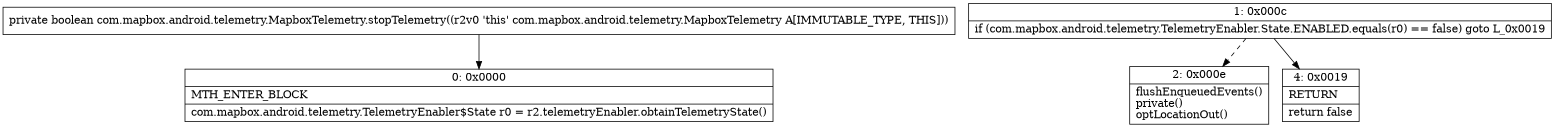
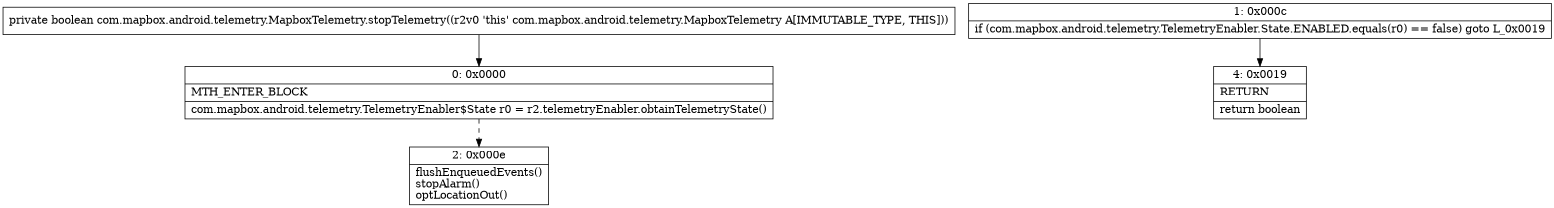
(1237, 49) -> (479, 129)
(1159, 104) -> (448, 184)
(1321, 112) -> (1260, 110)
